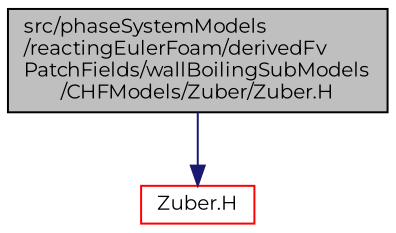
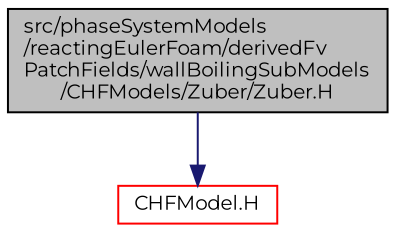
(198, 205) -> (198, 205)
